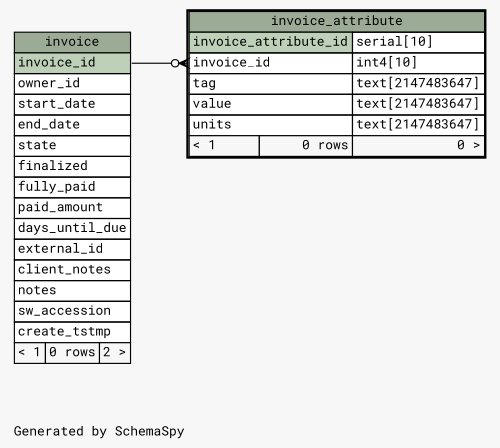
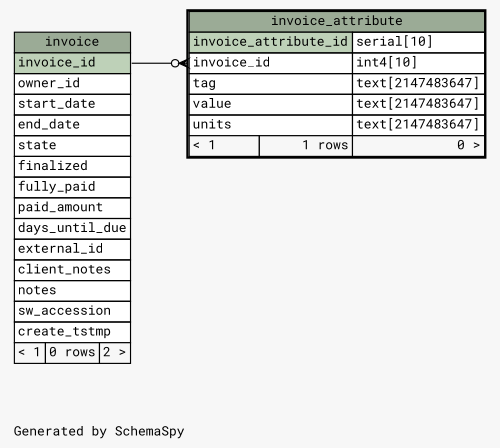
(325, 145) -> (325, 145)
